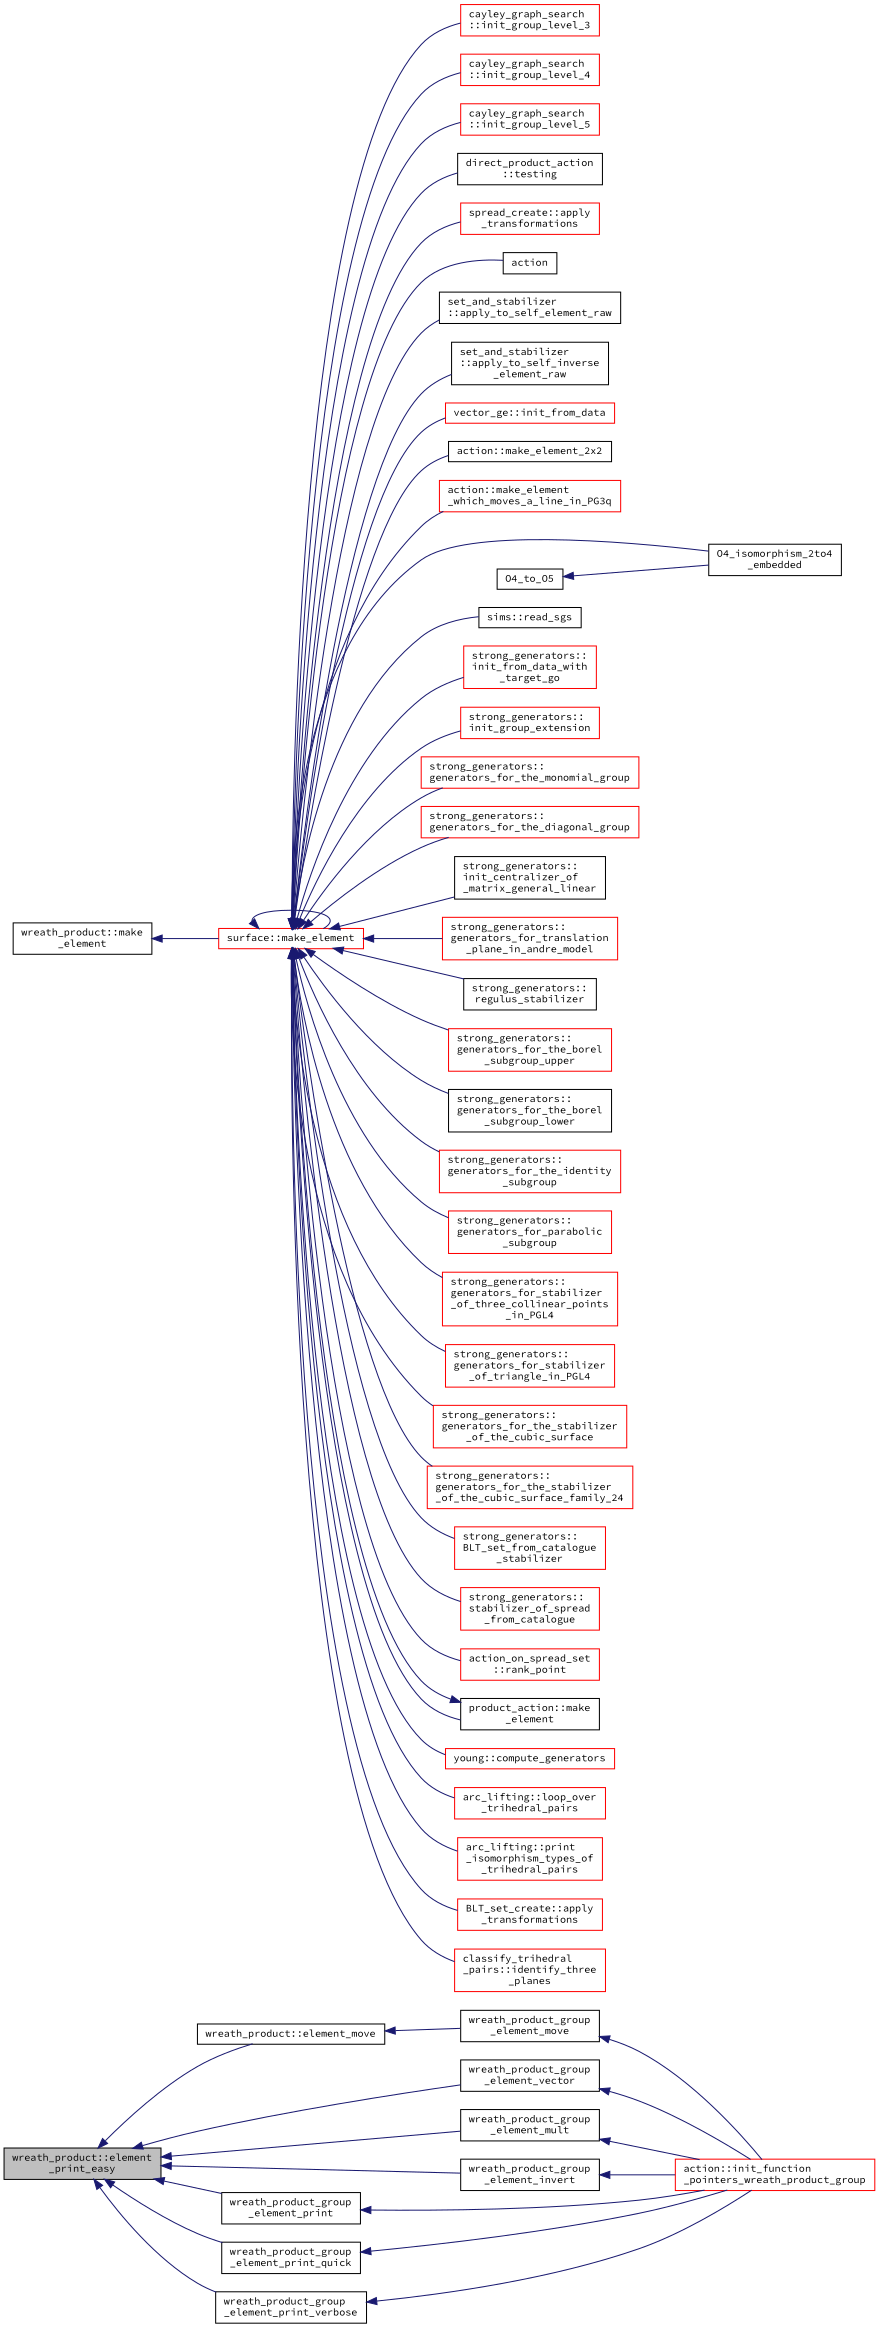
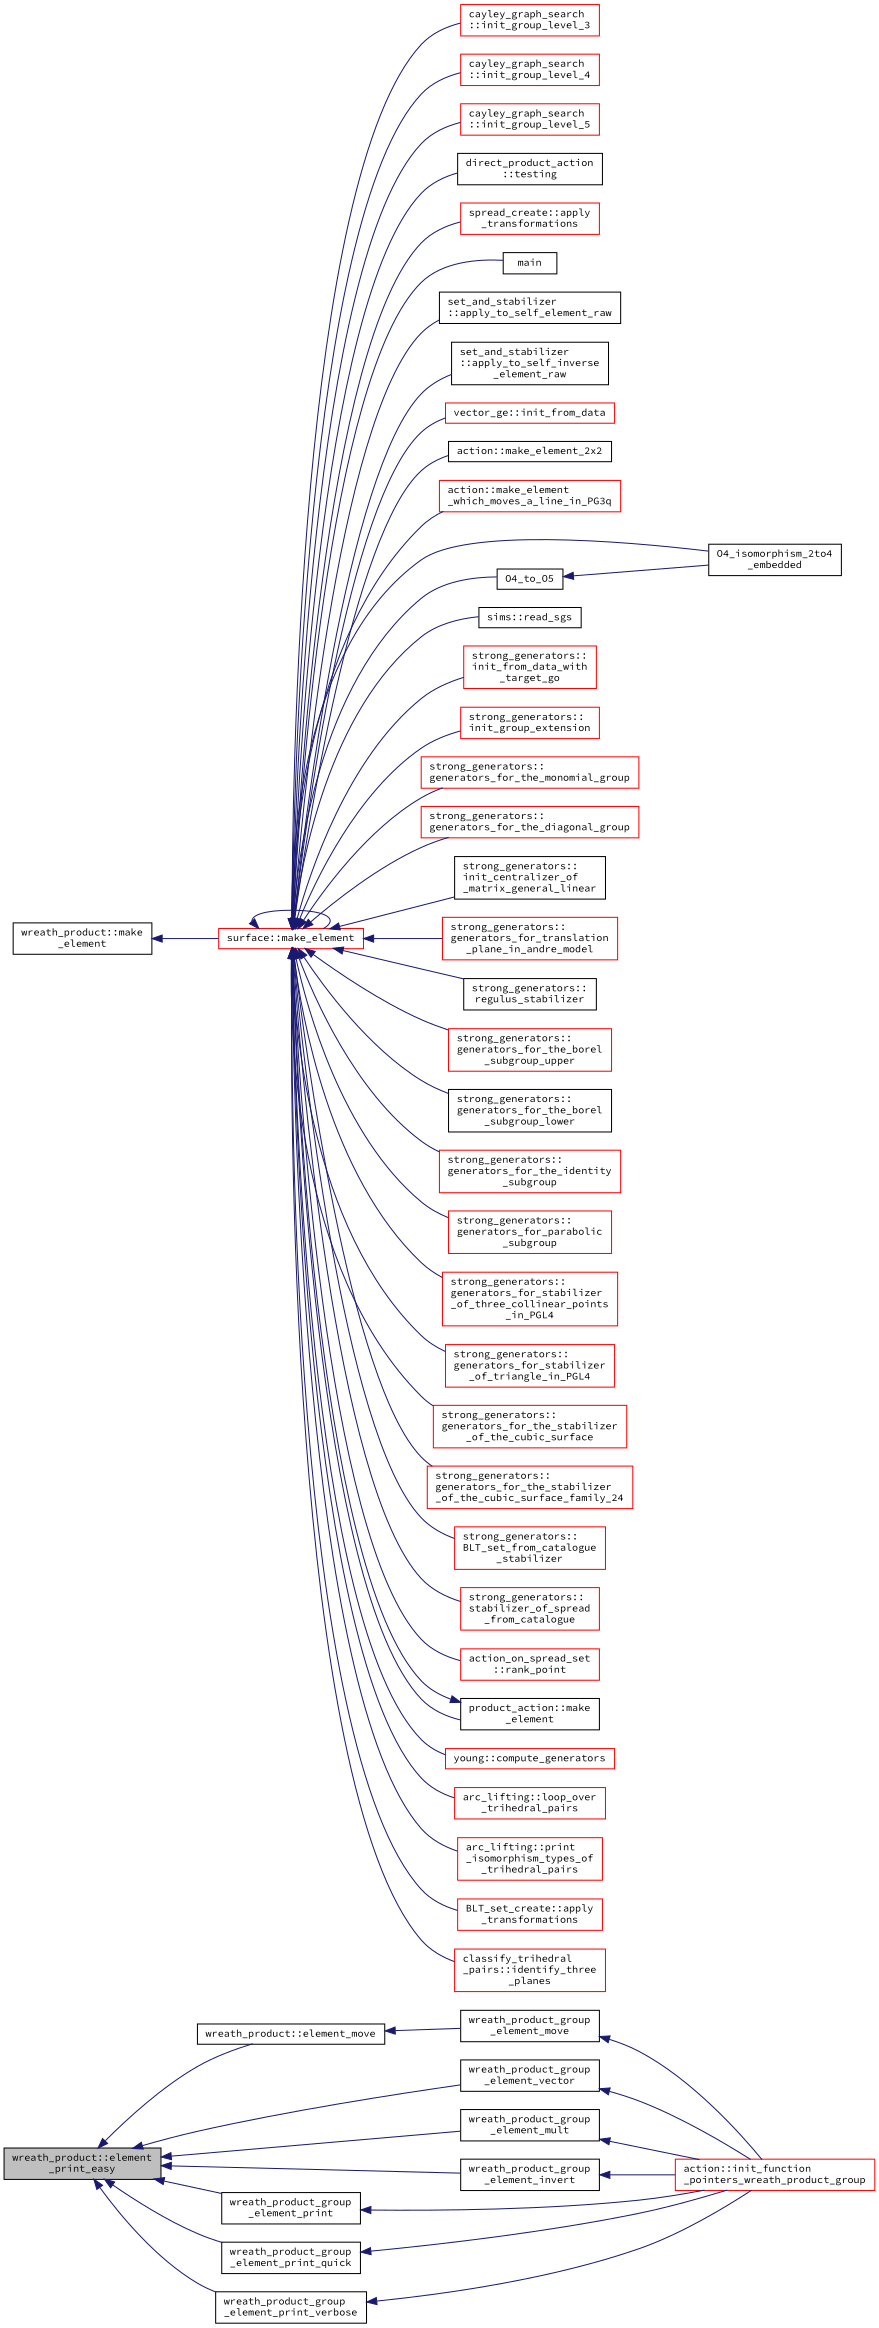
(530, 263) -> (530, 263)
none -> (343, 709)
